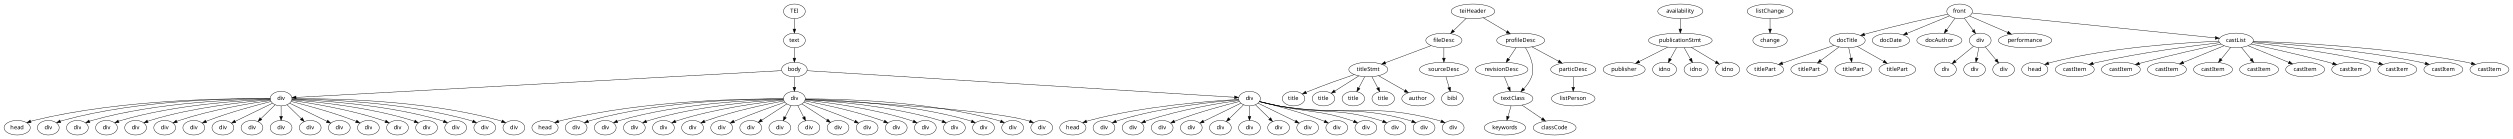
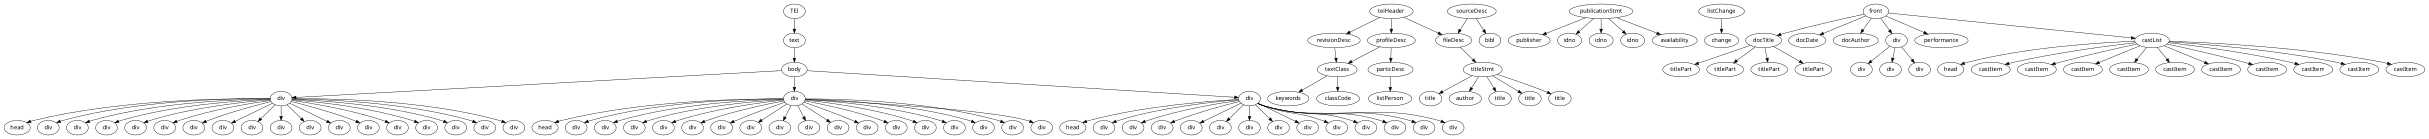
(1680, 24) -> (1637, 25)
(1444, 53) -> (1464, 24)
(1512, 53) -> (1365, 25)
